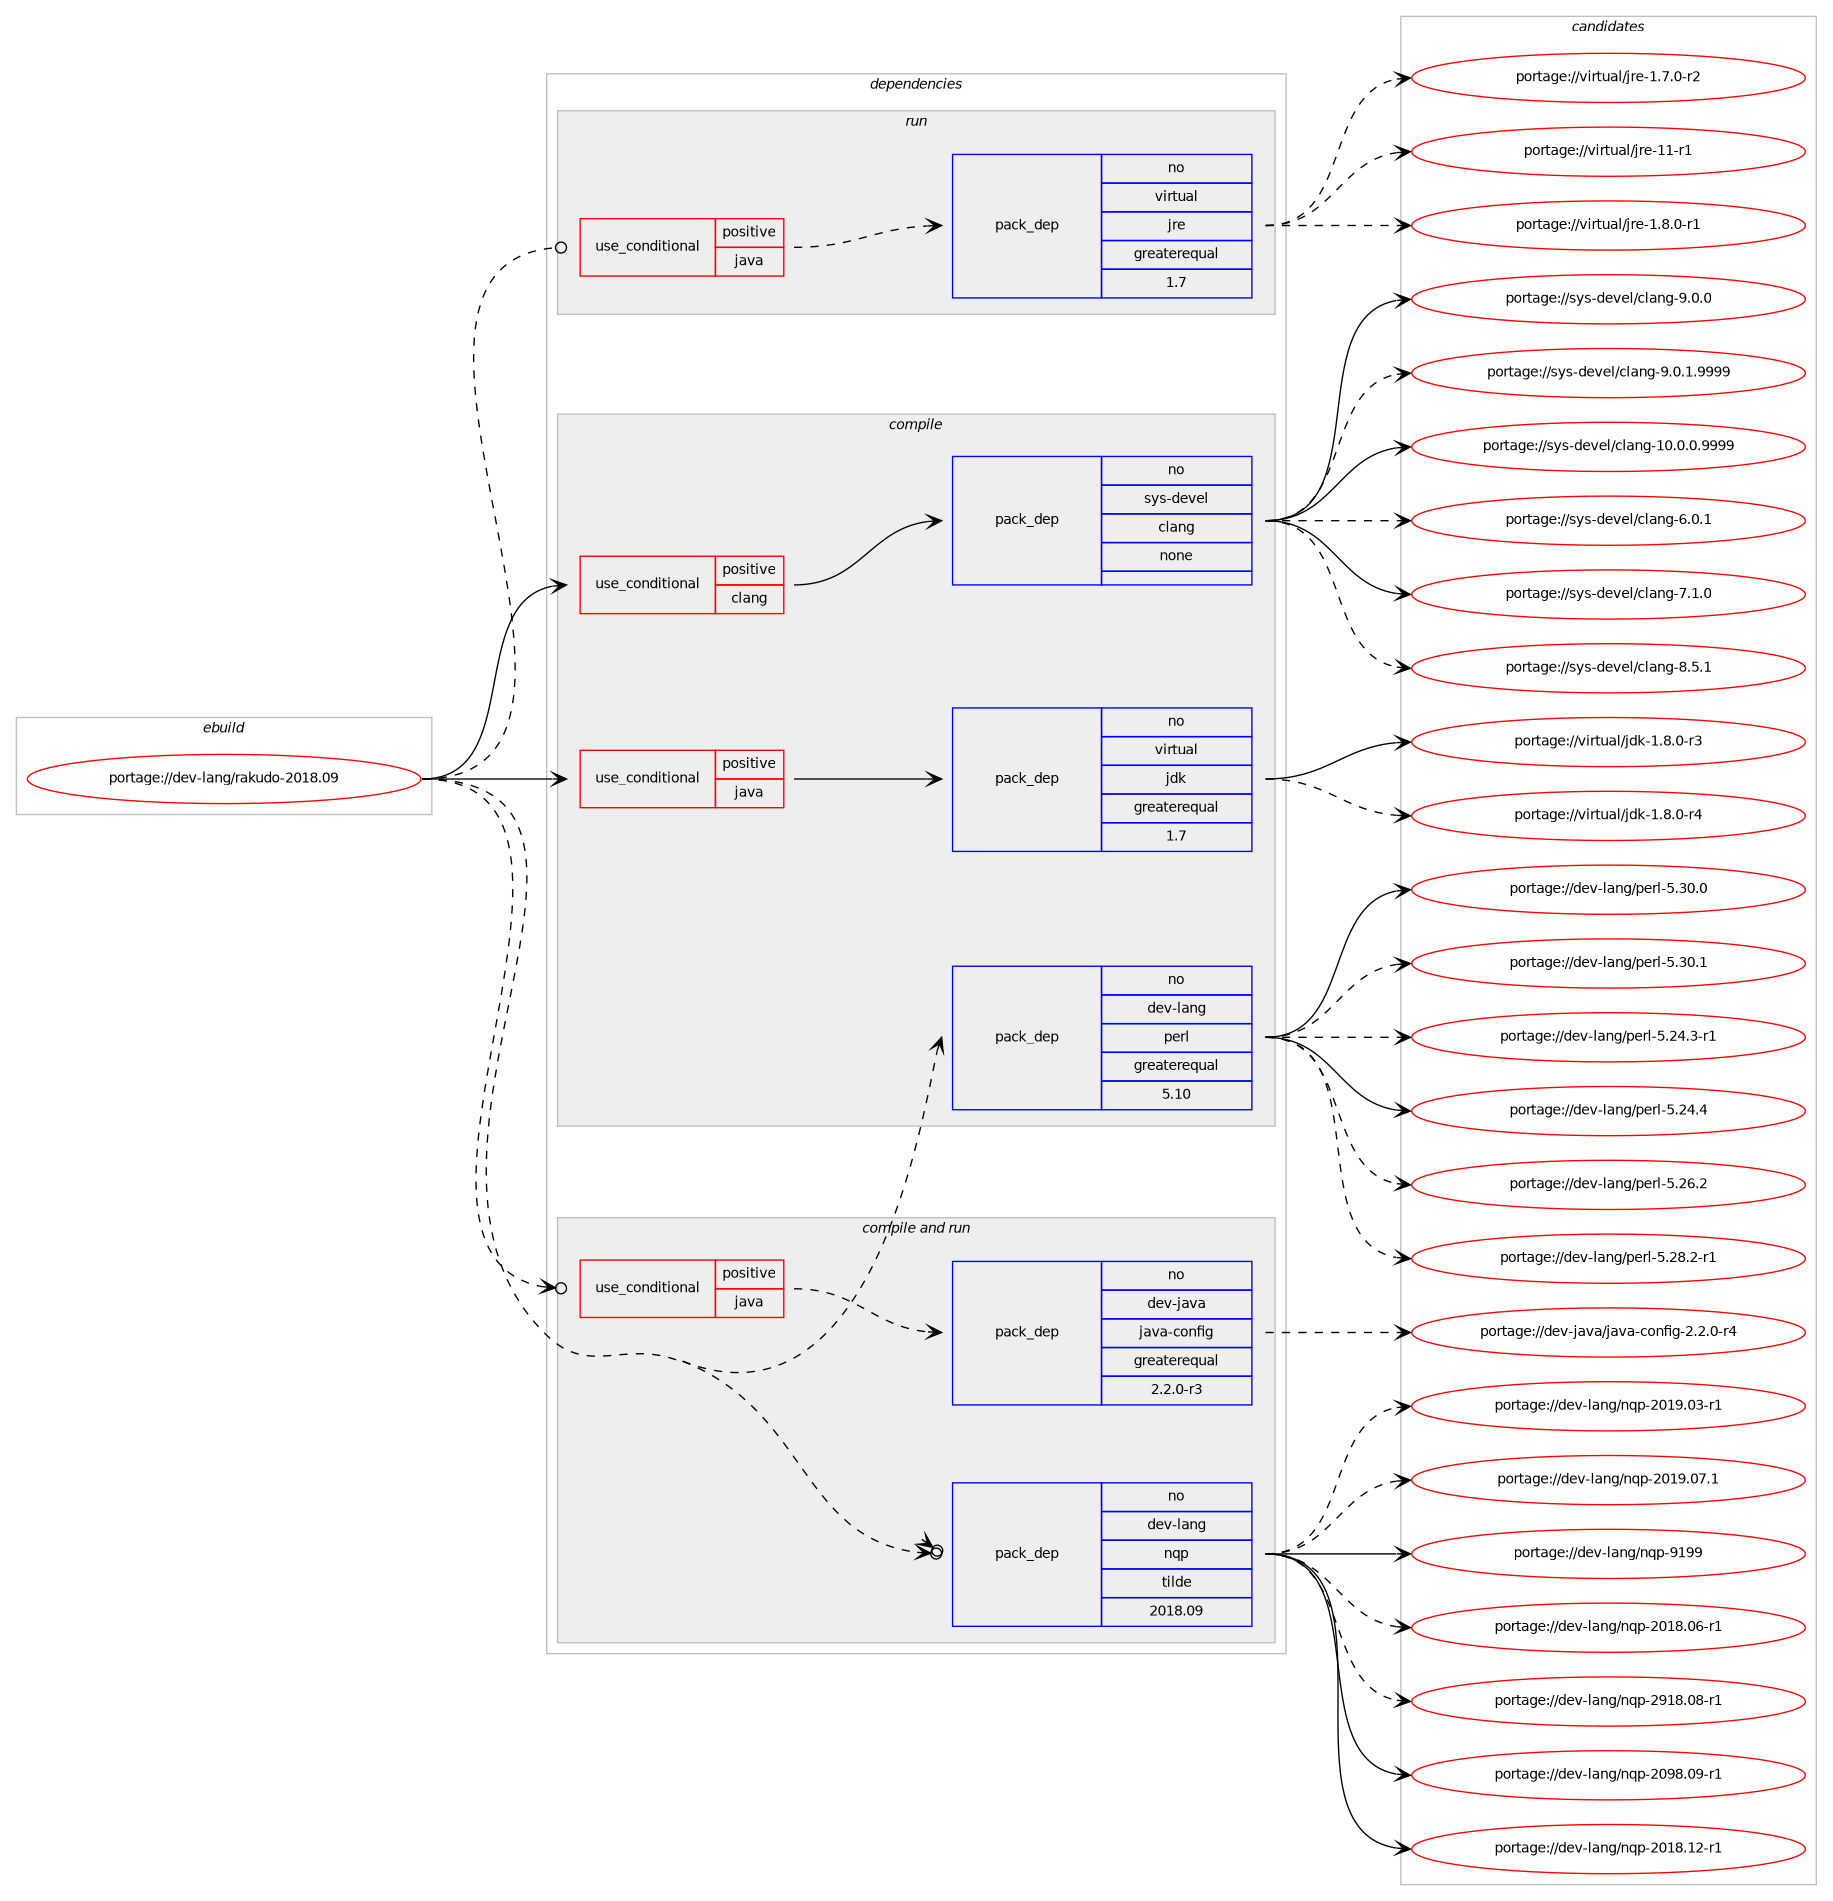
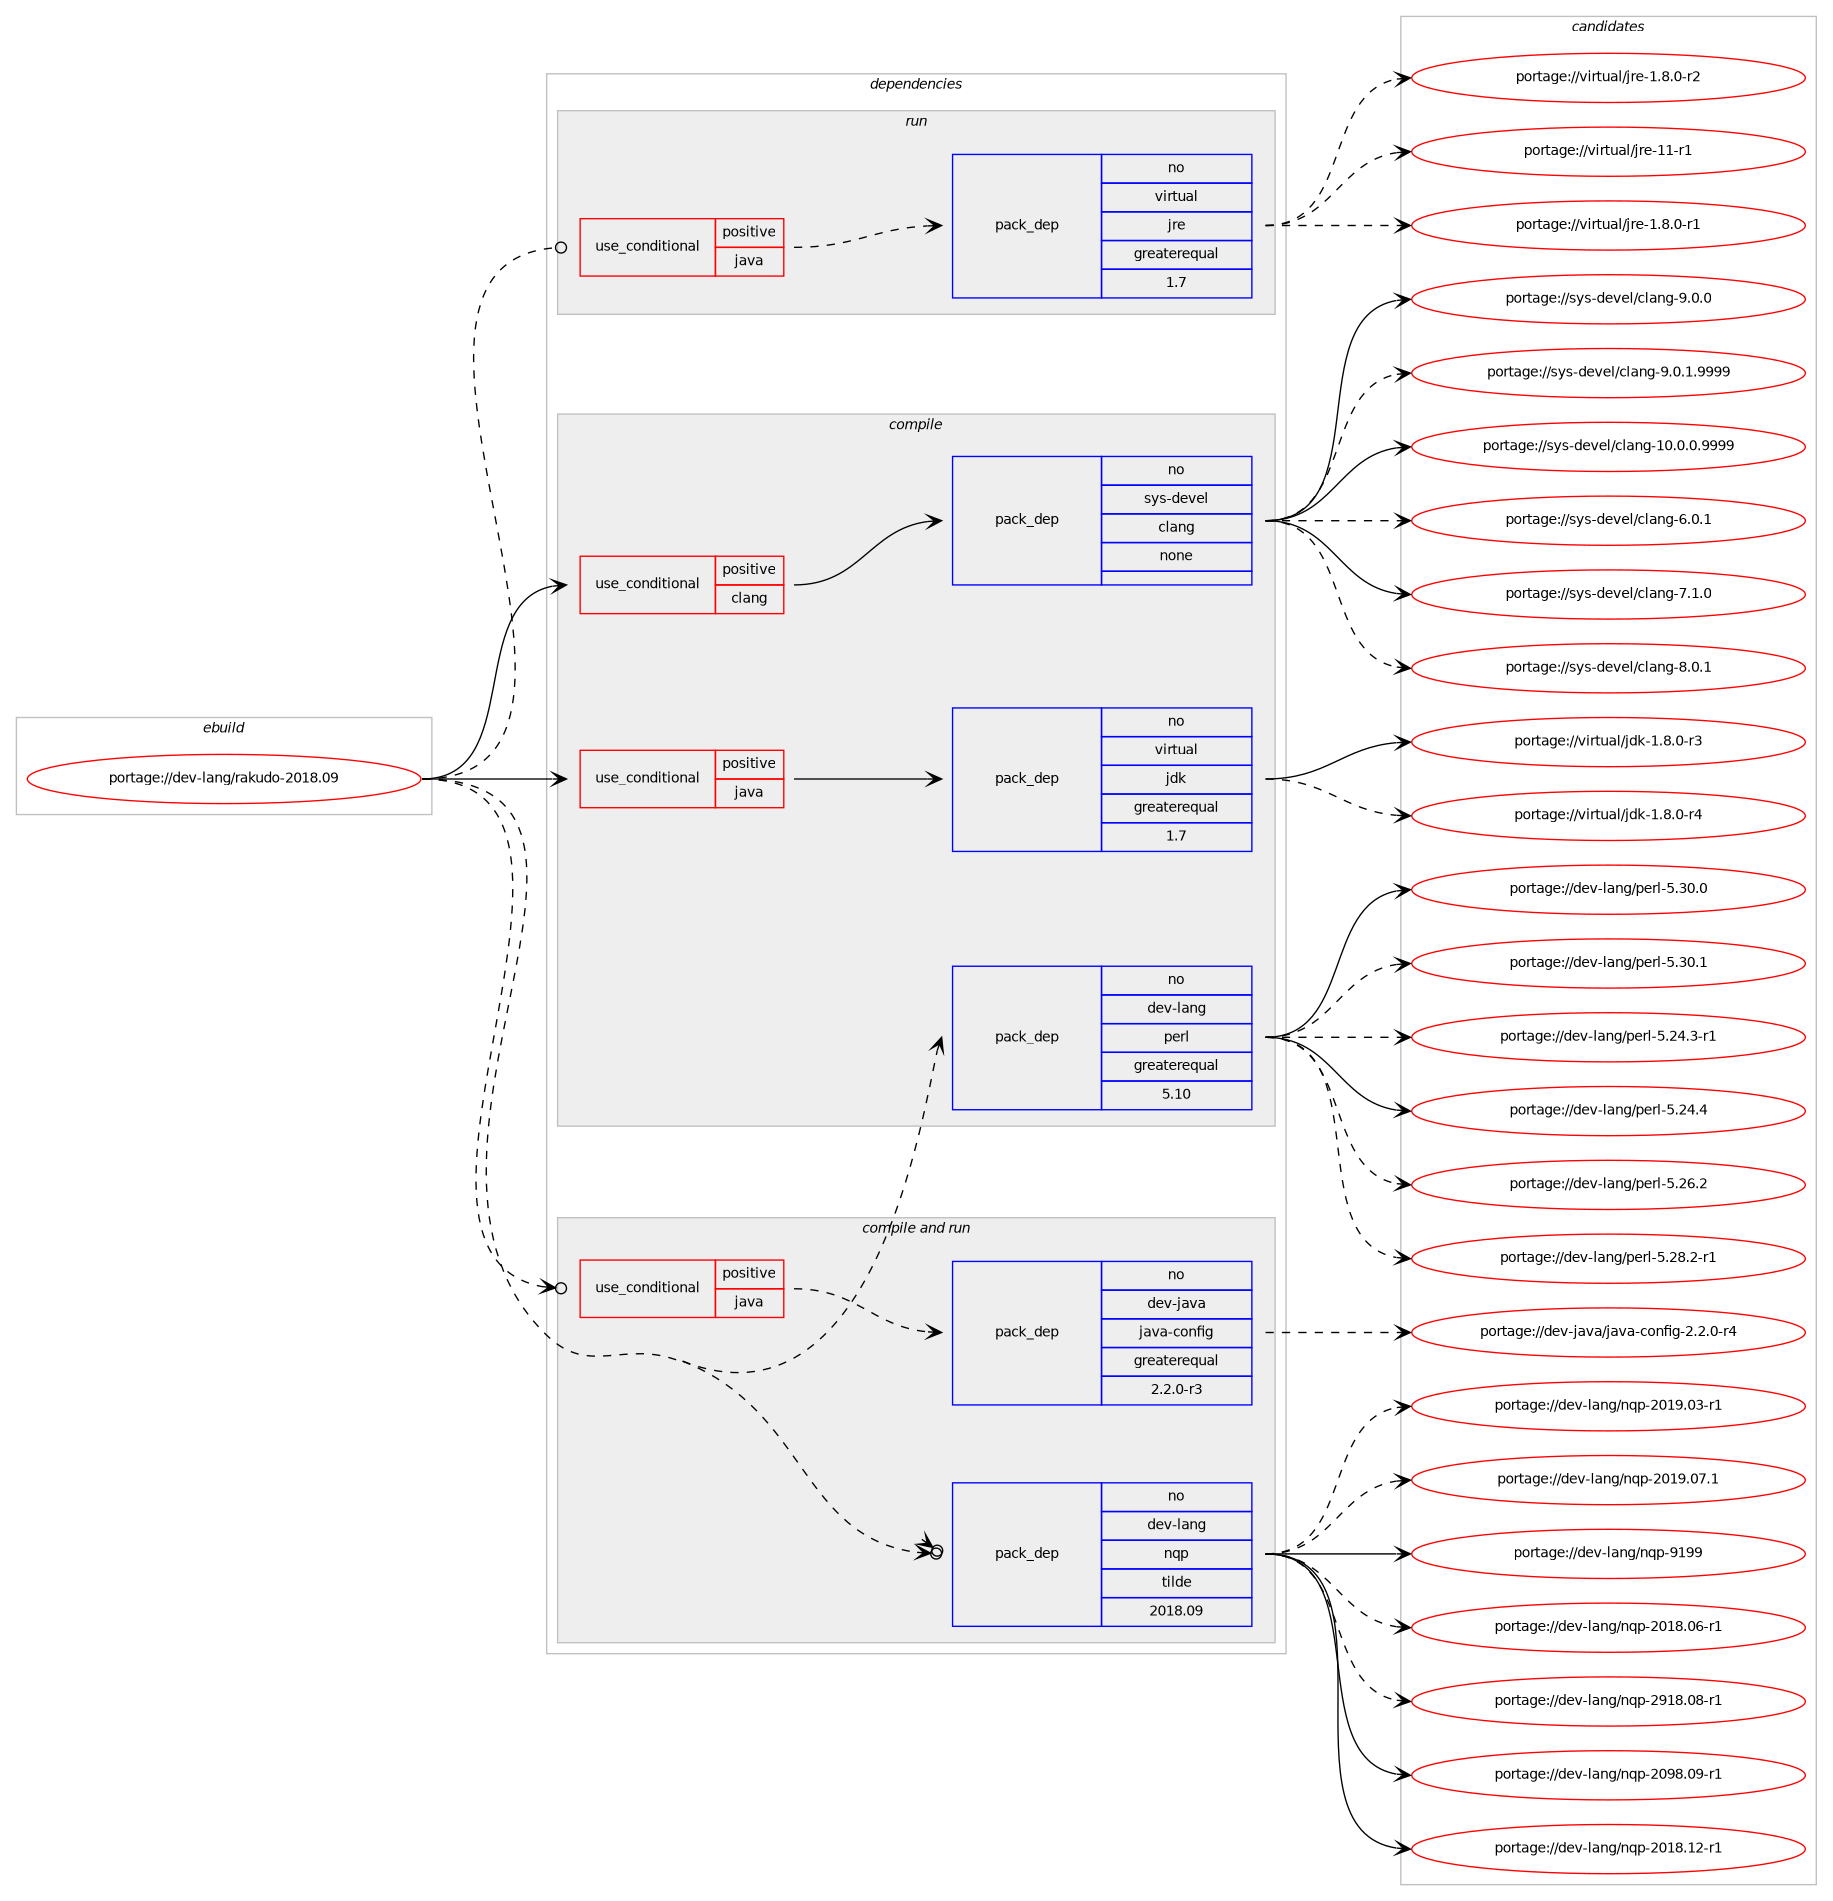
(1609, 78) -> (1609, 78)
(1609, 668) -> (1609, 668)
